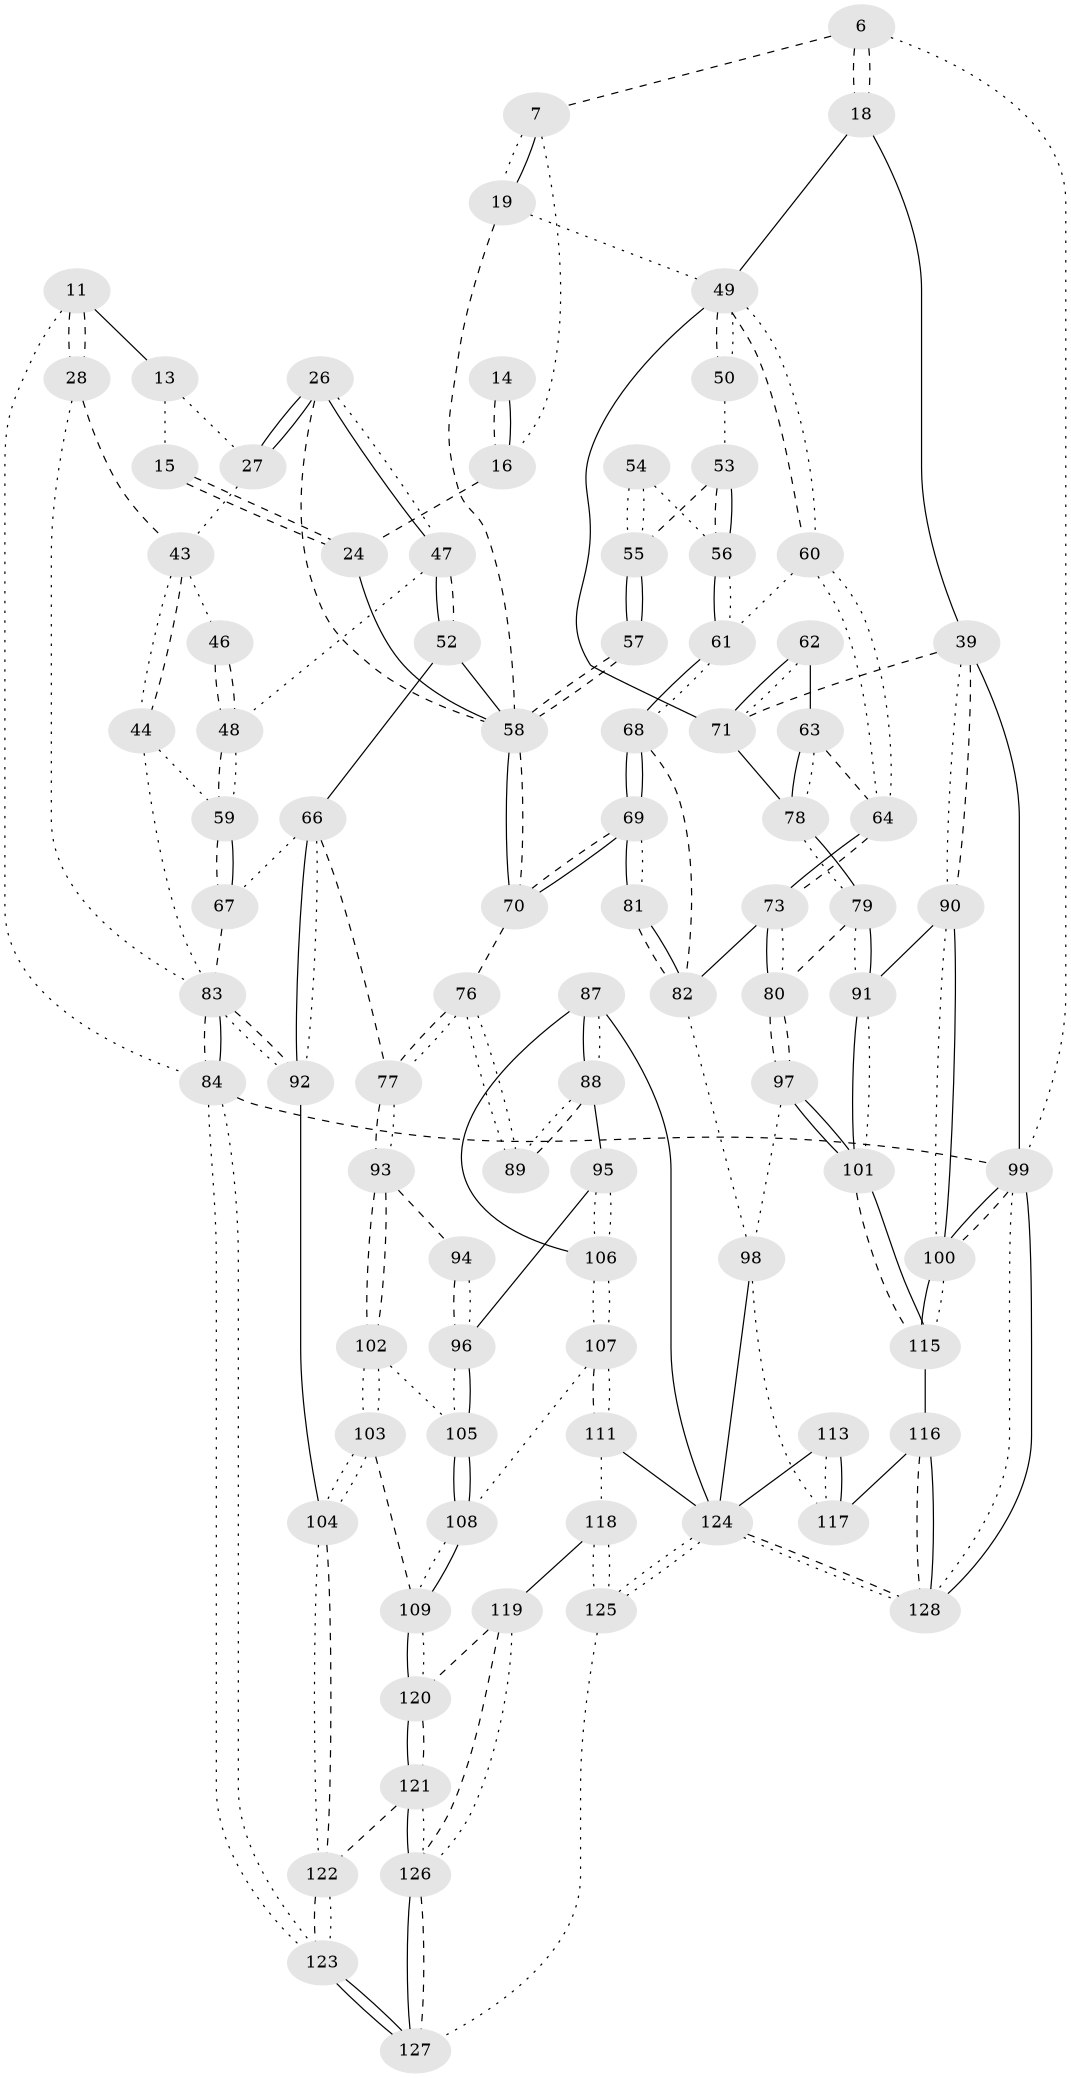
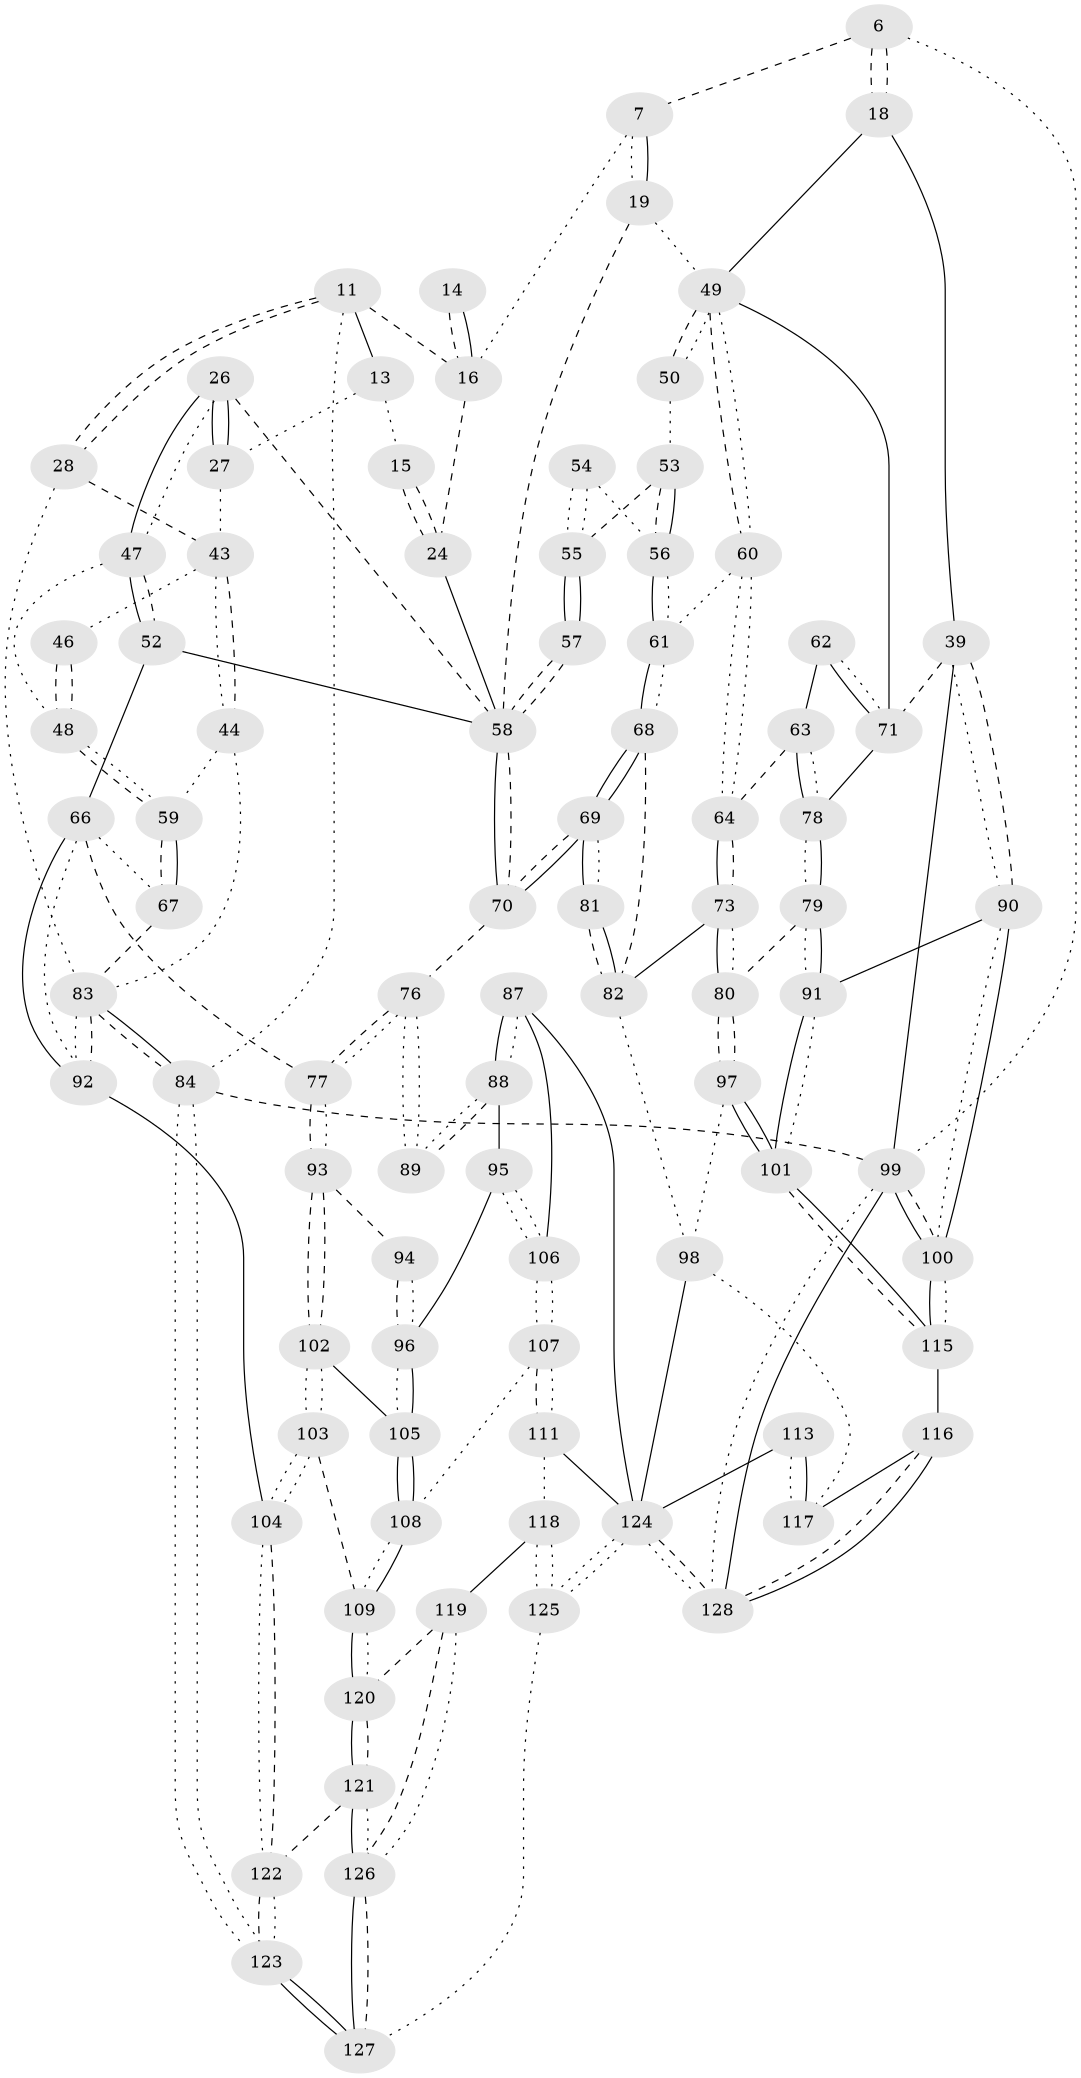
none -> (408, 335)
(417, 1391) -> (360, 1391)
